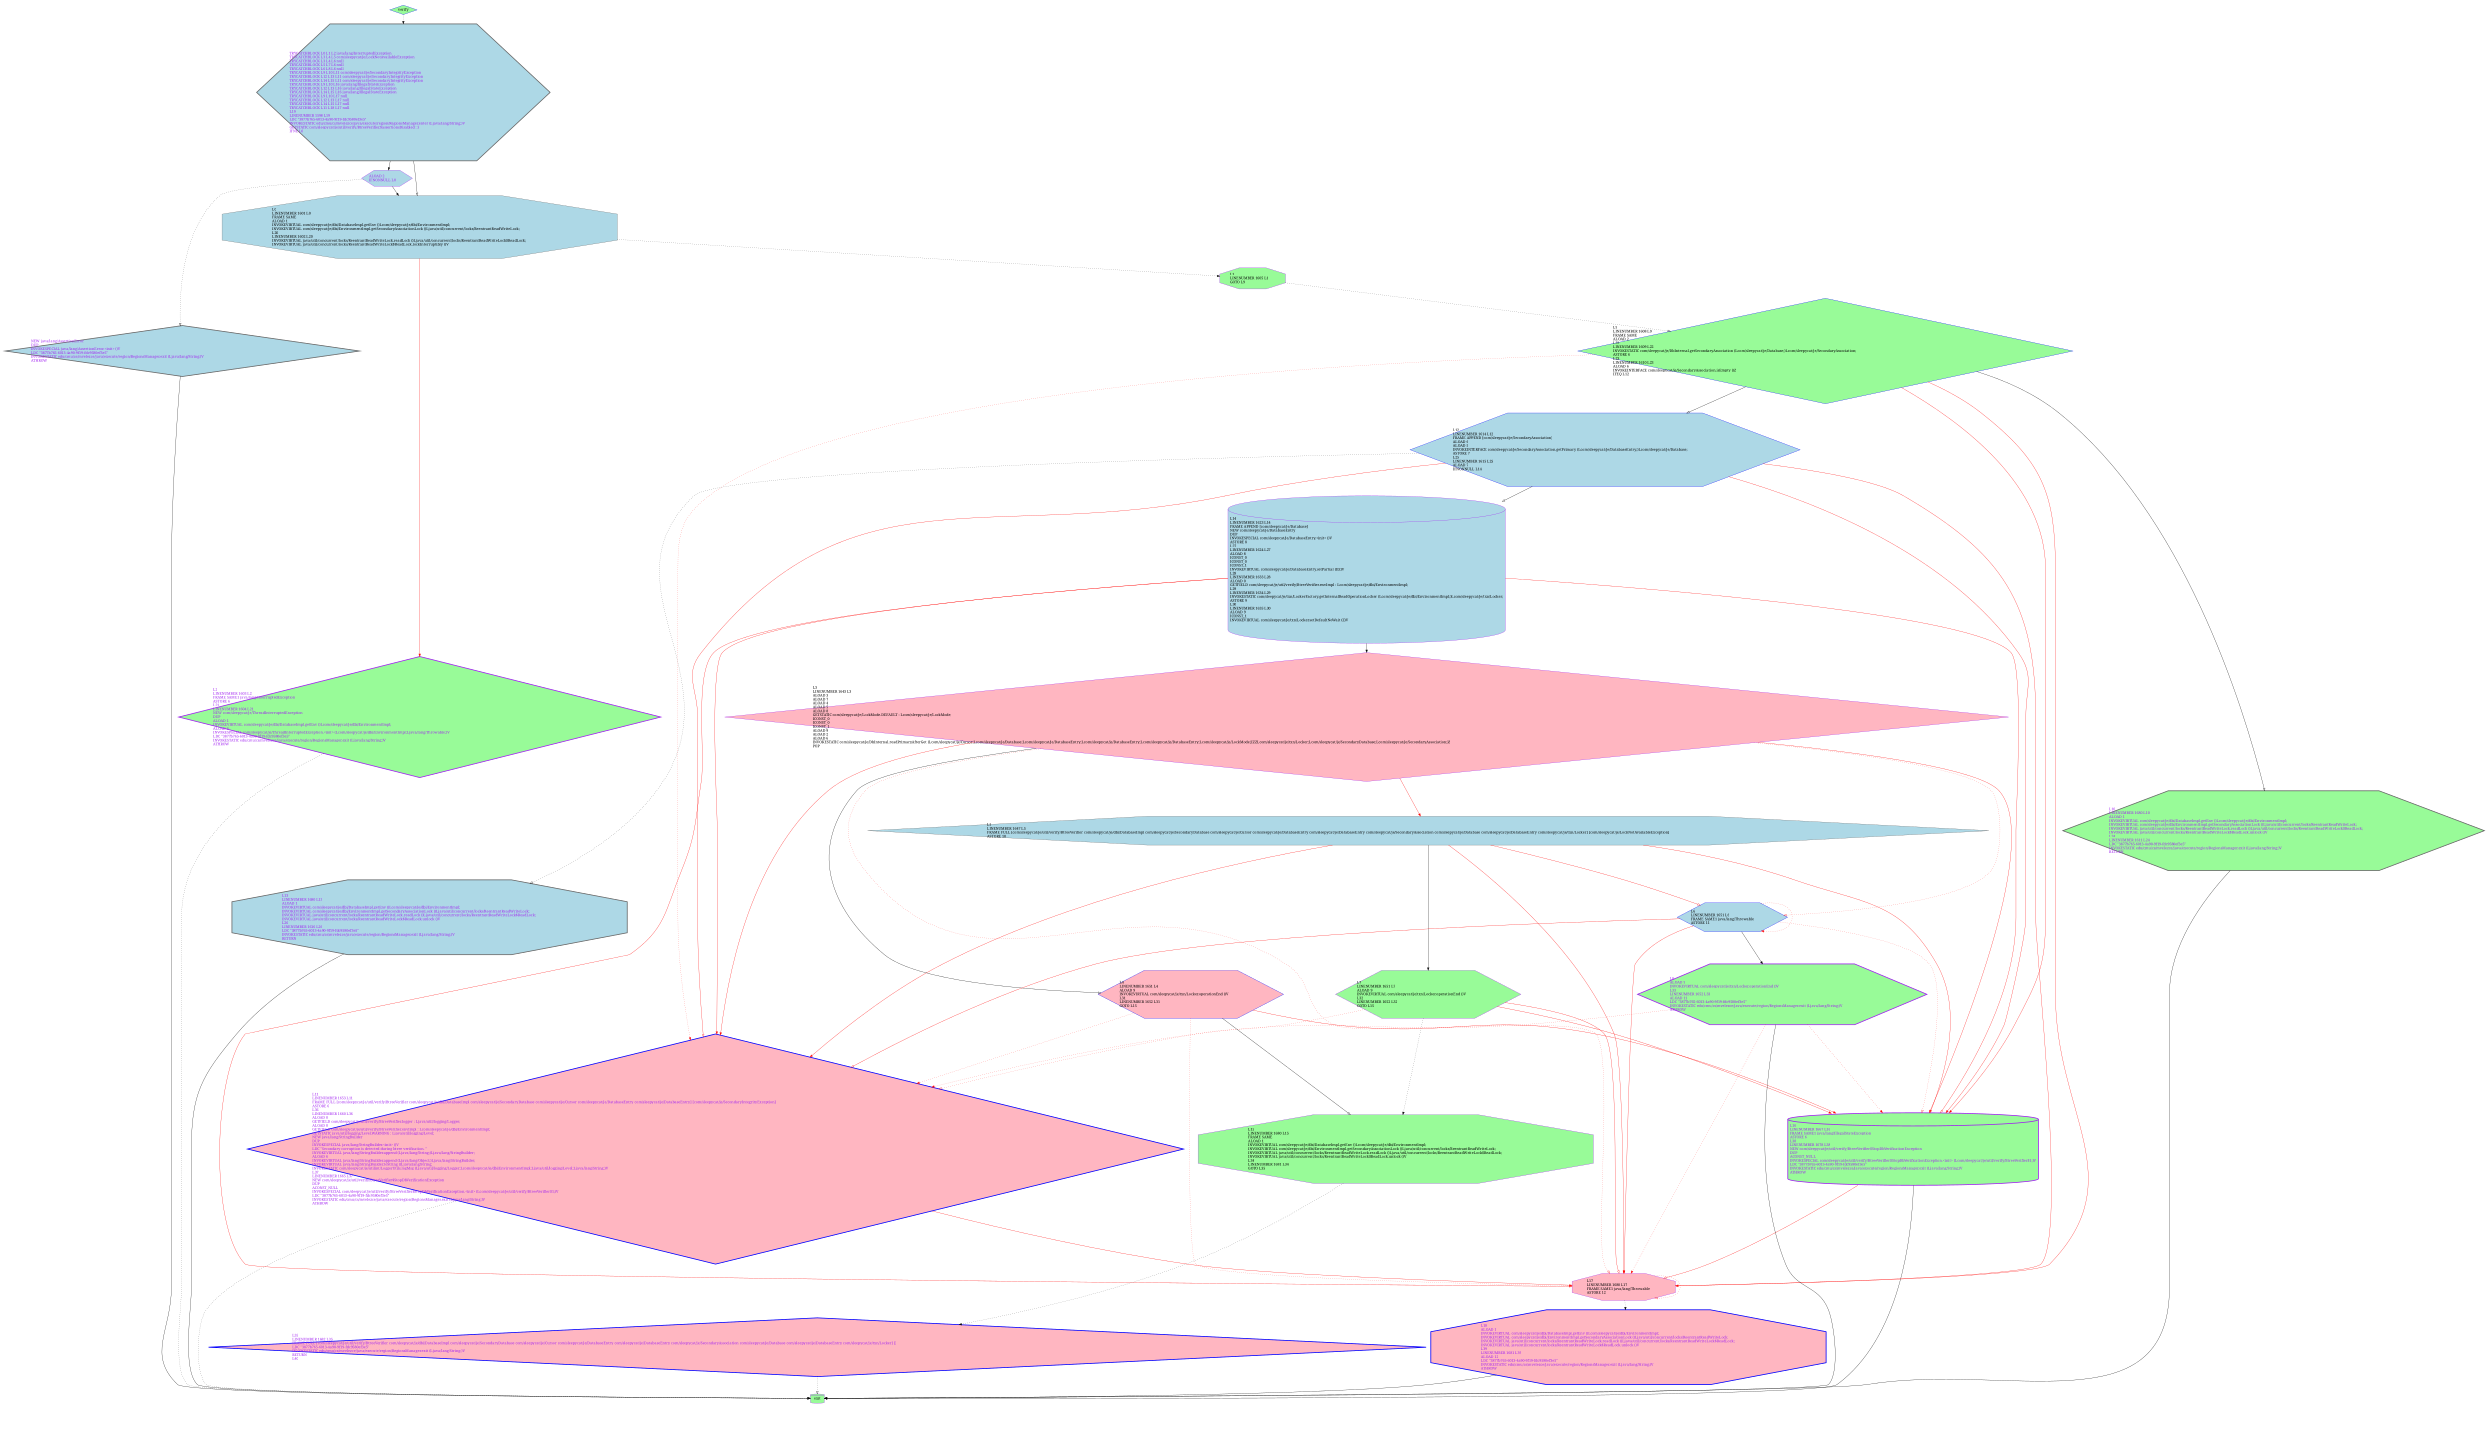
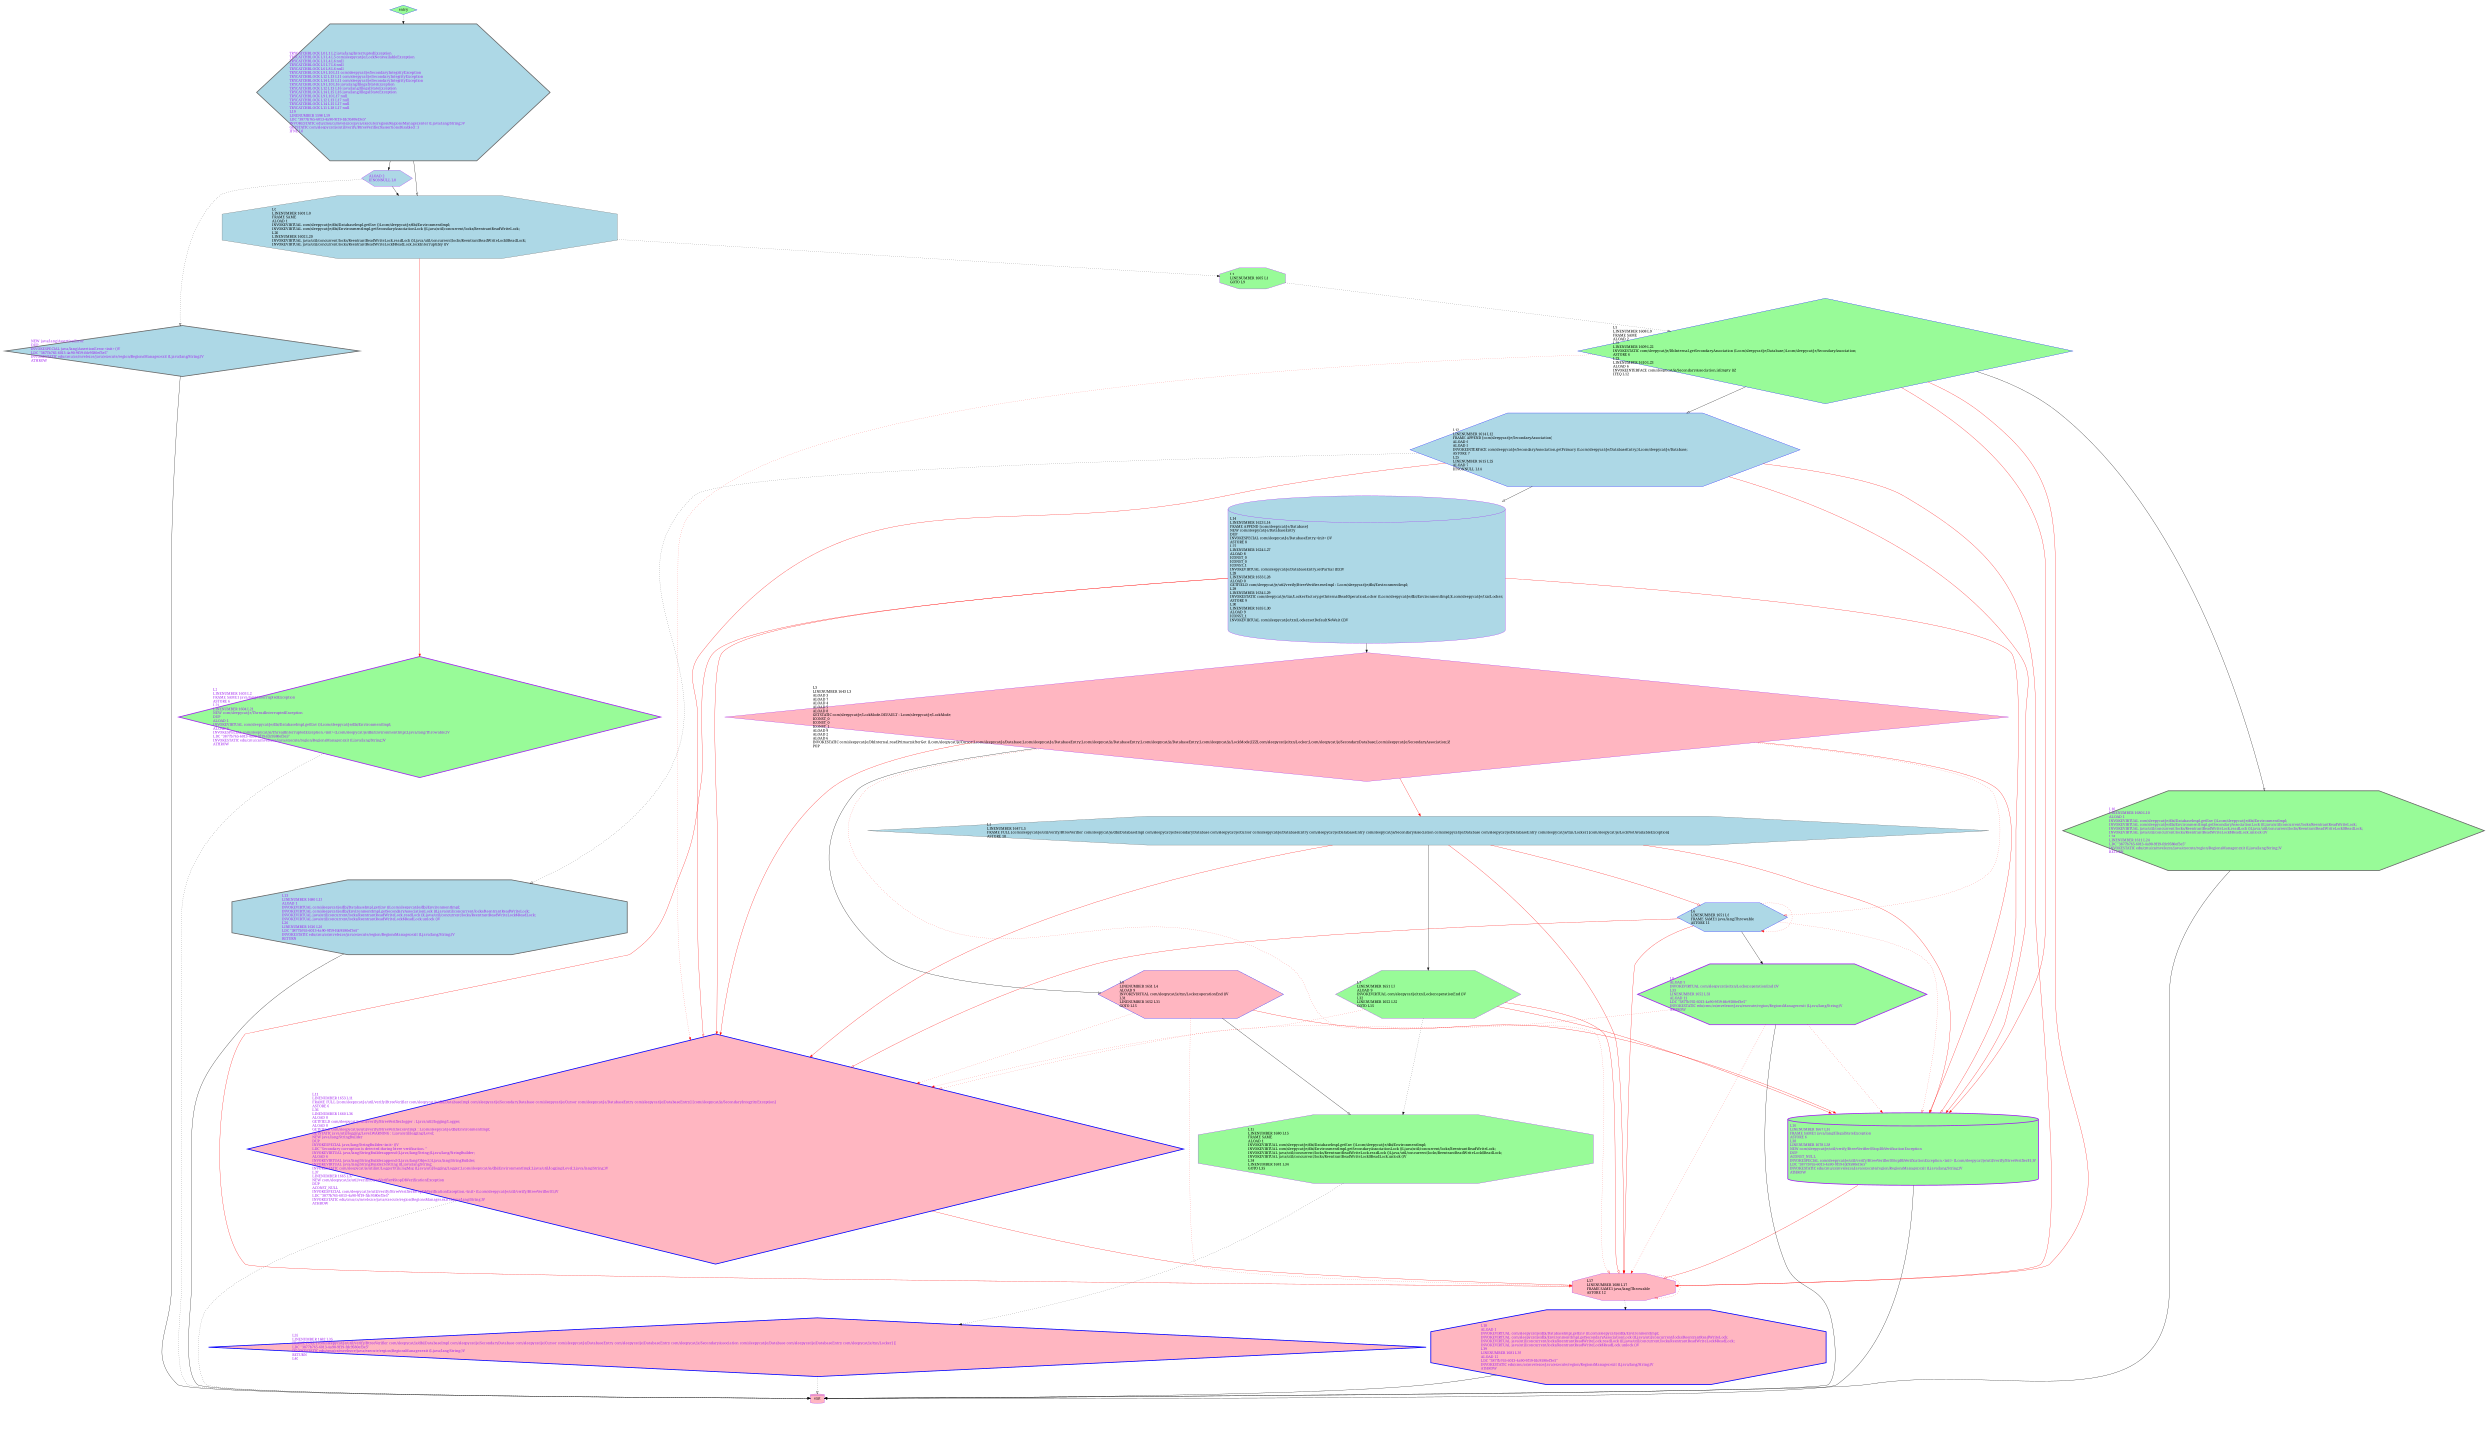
(403, 10) -> (403, 10)
(817, 1399) -> (817, 1399)
